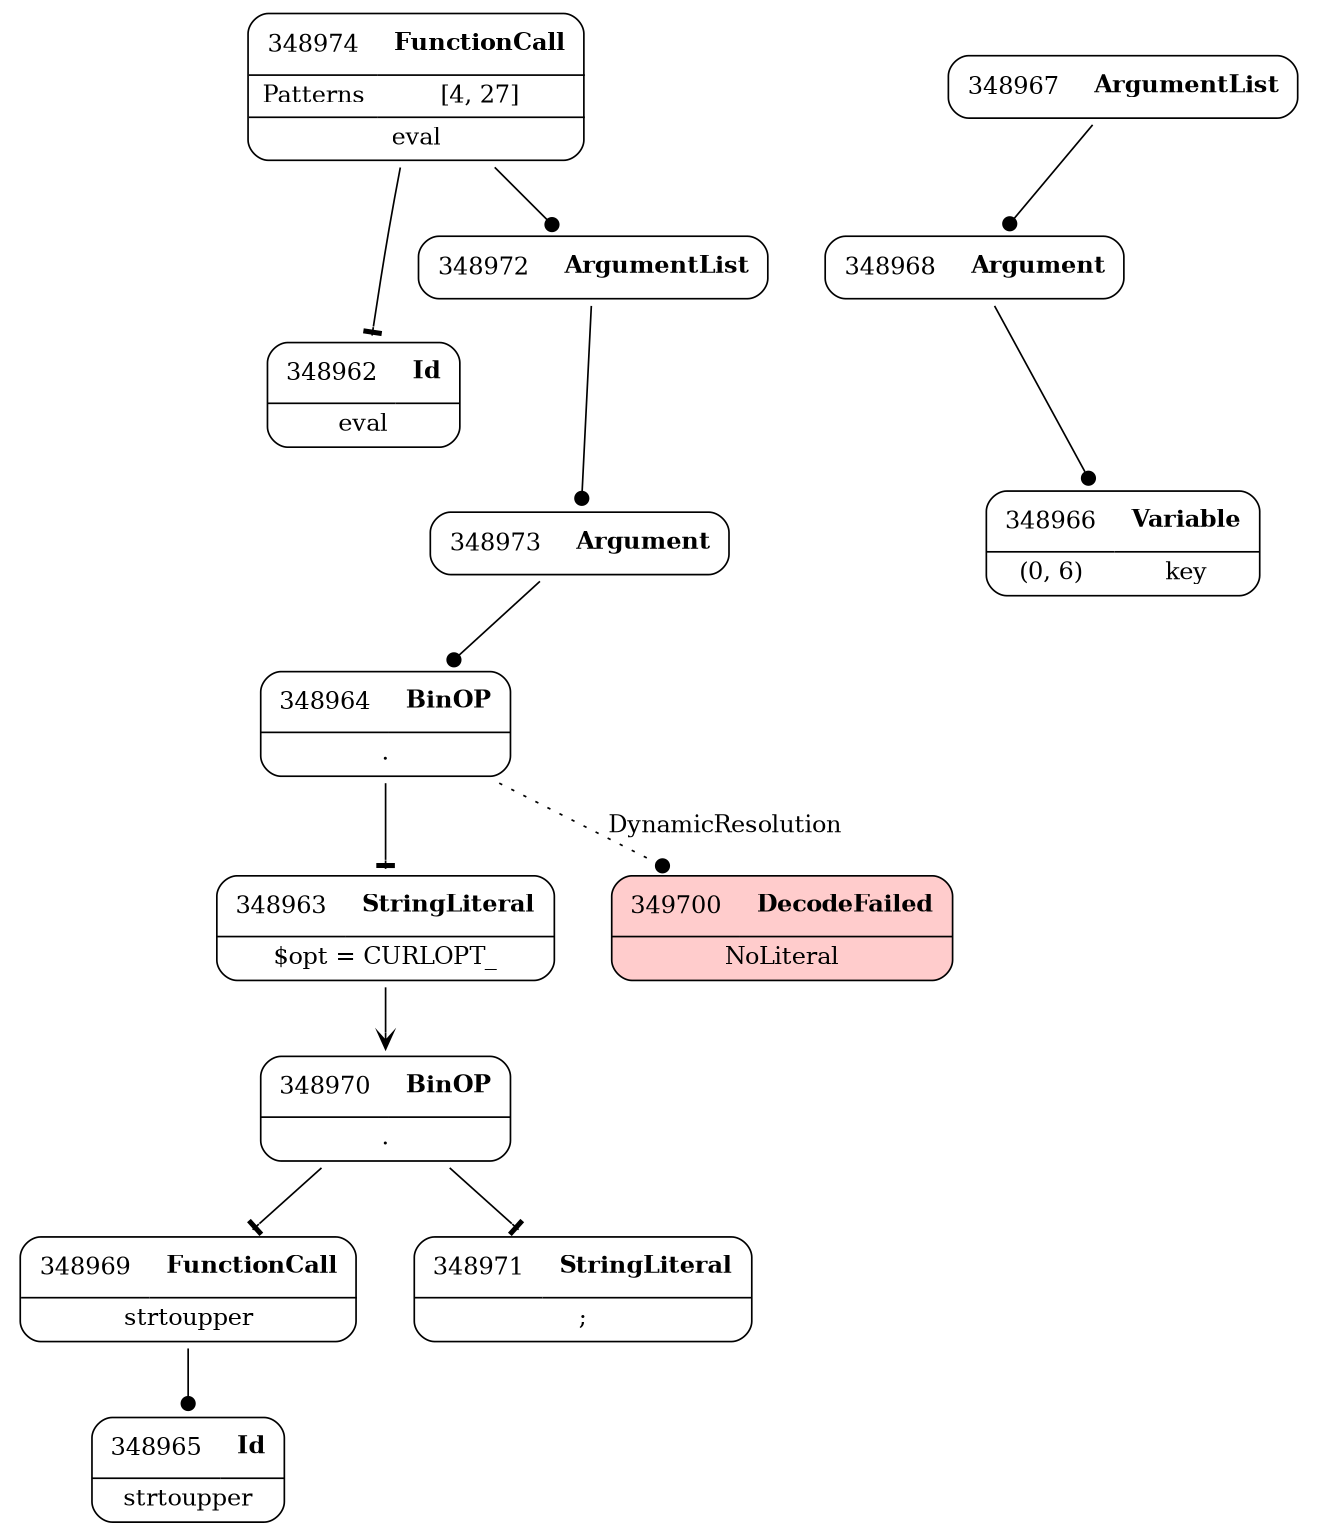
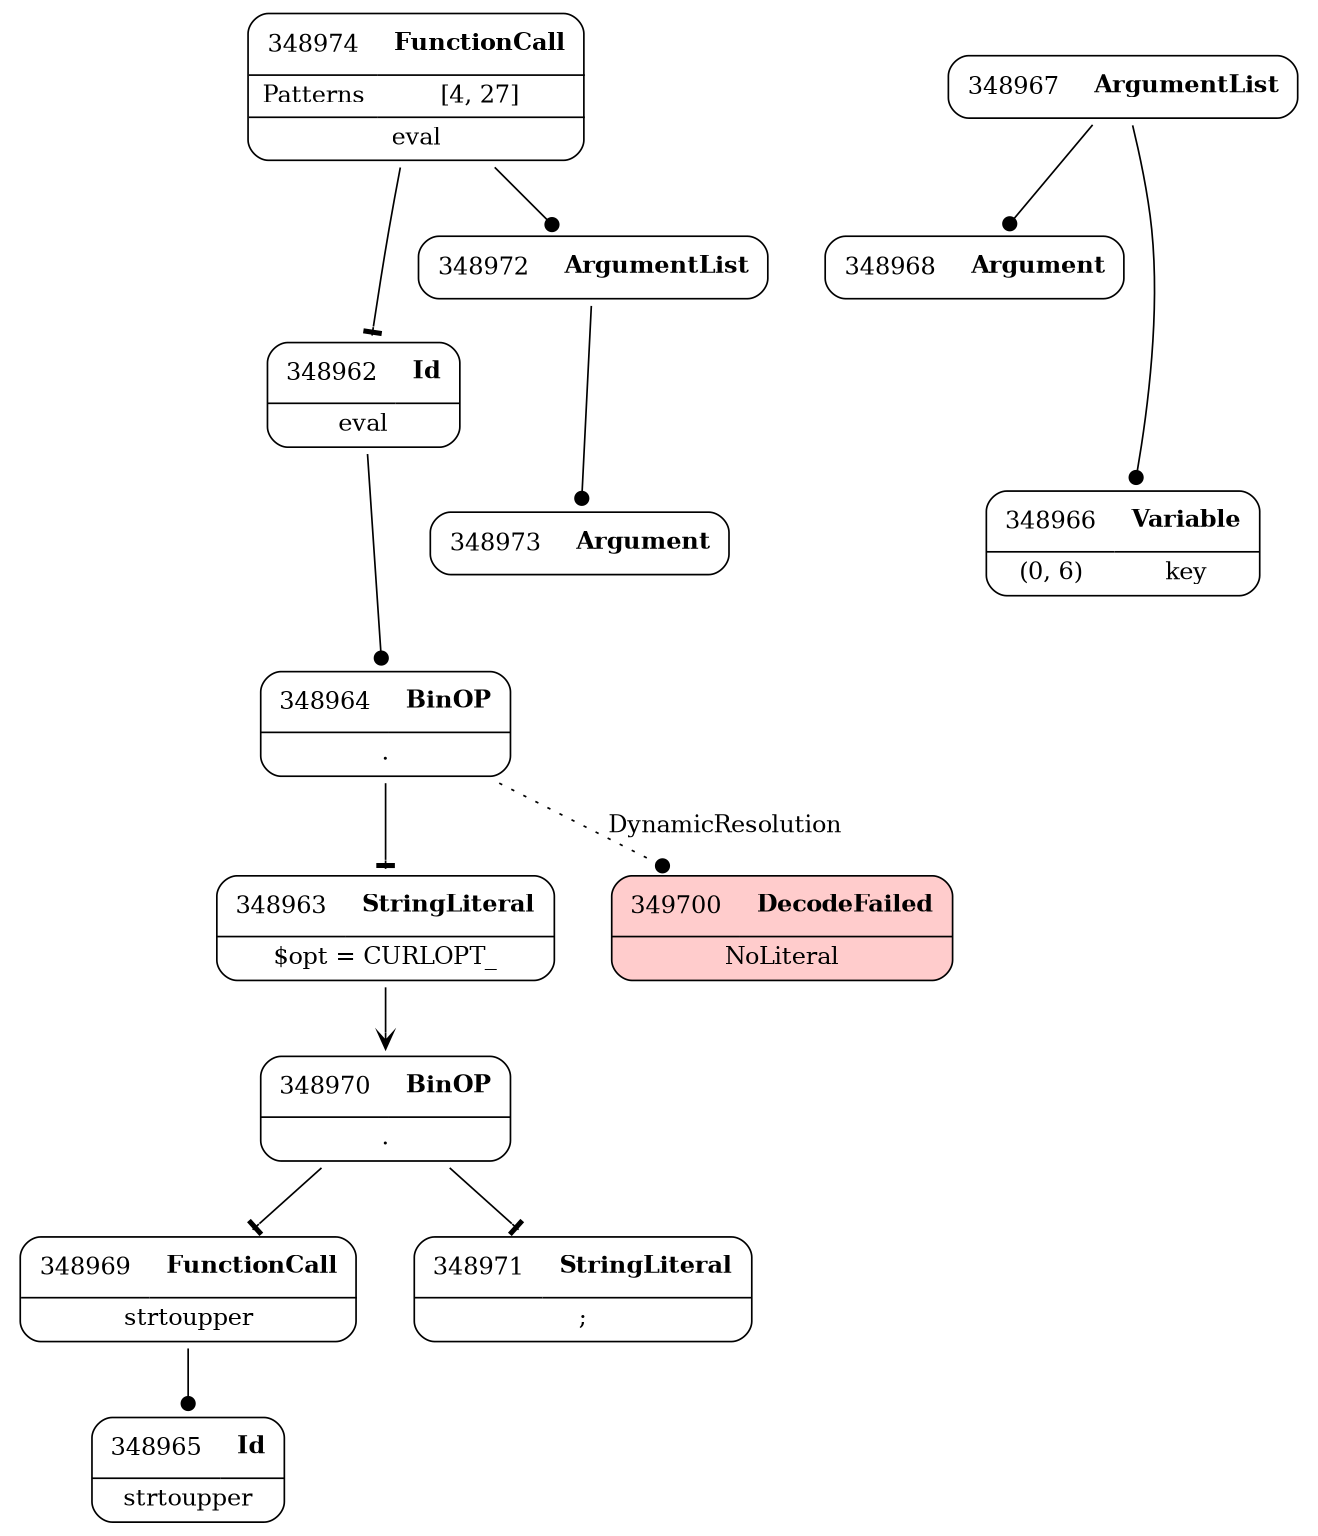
(1040, 389) -> (1154, 297)
(499, 618) -> (374, 553)
